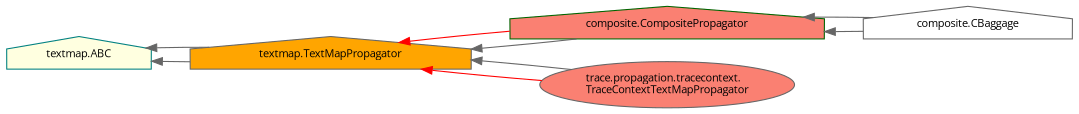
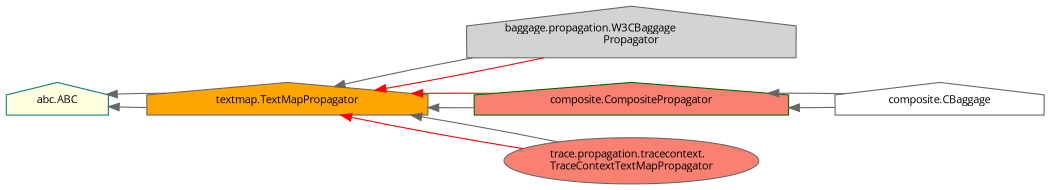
none -> (631, 35)
(79, 55) -> (57, 100)
